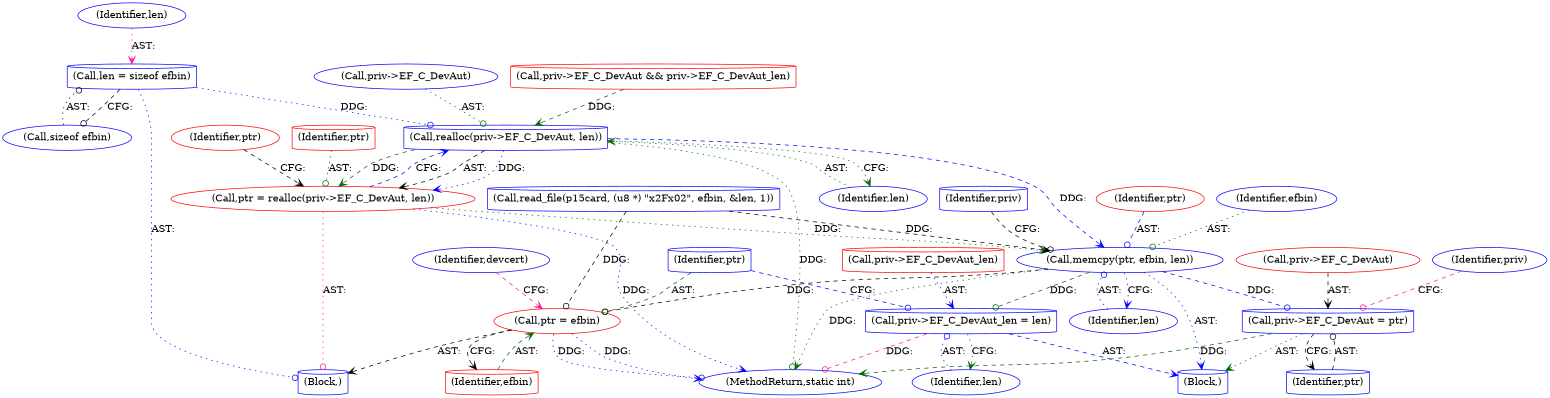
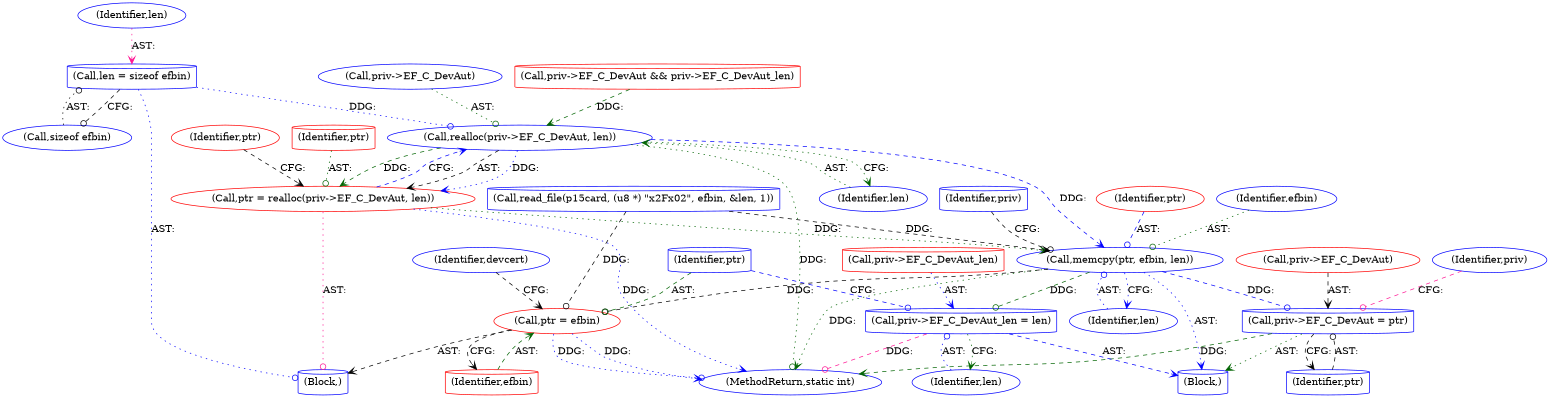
(506, 138) -> (520, 138)
(516, 288) -> (516, 288)
